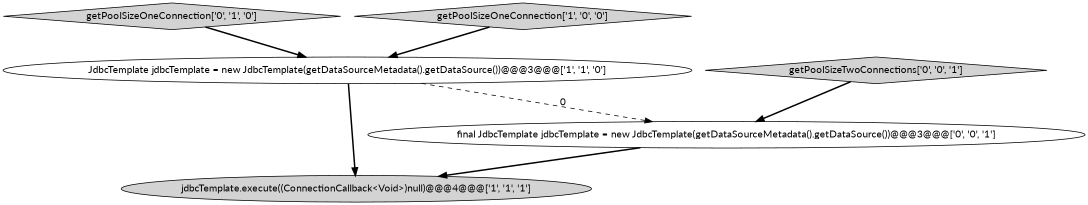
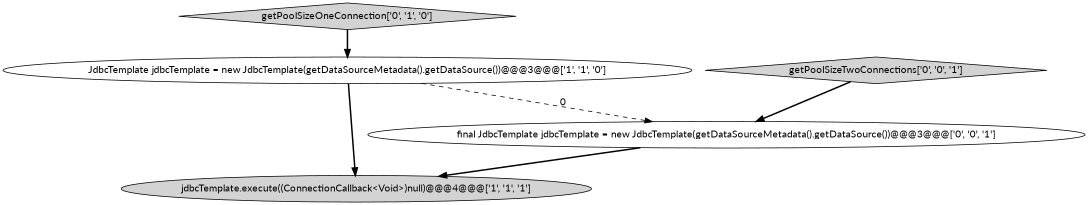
(523, 16) -> none
